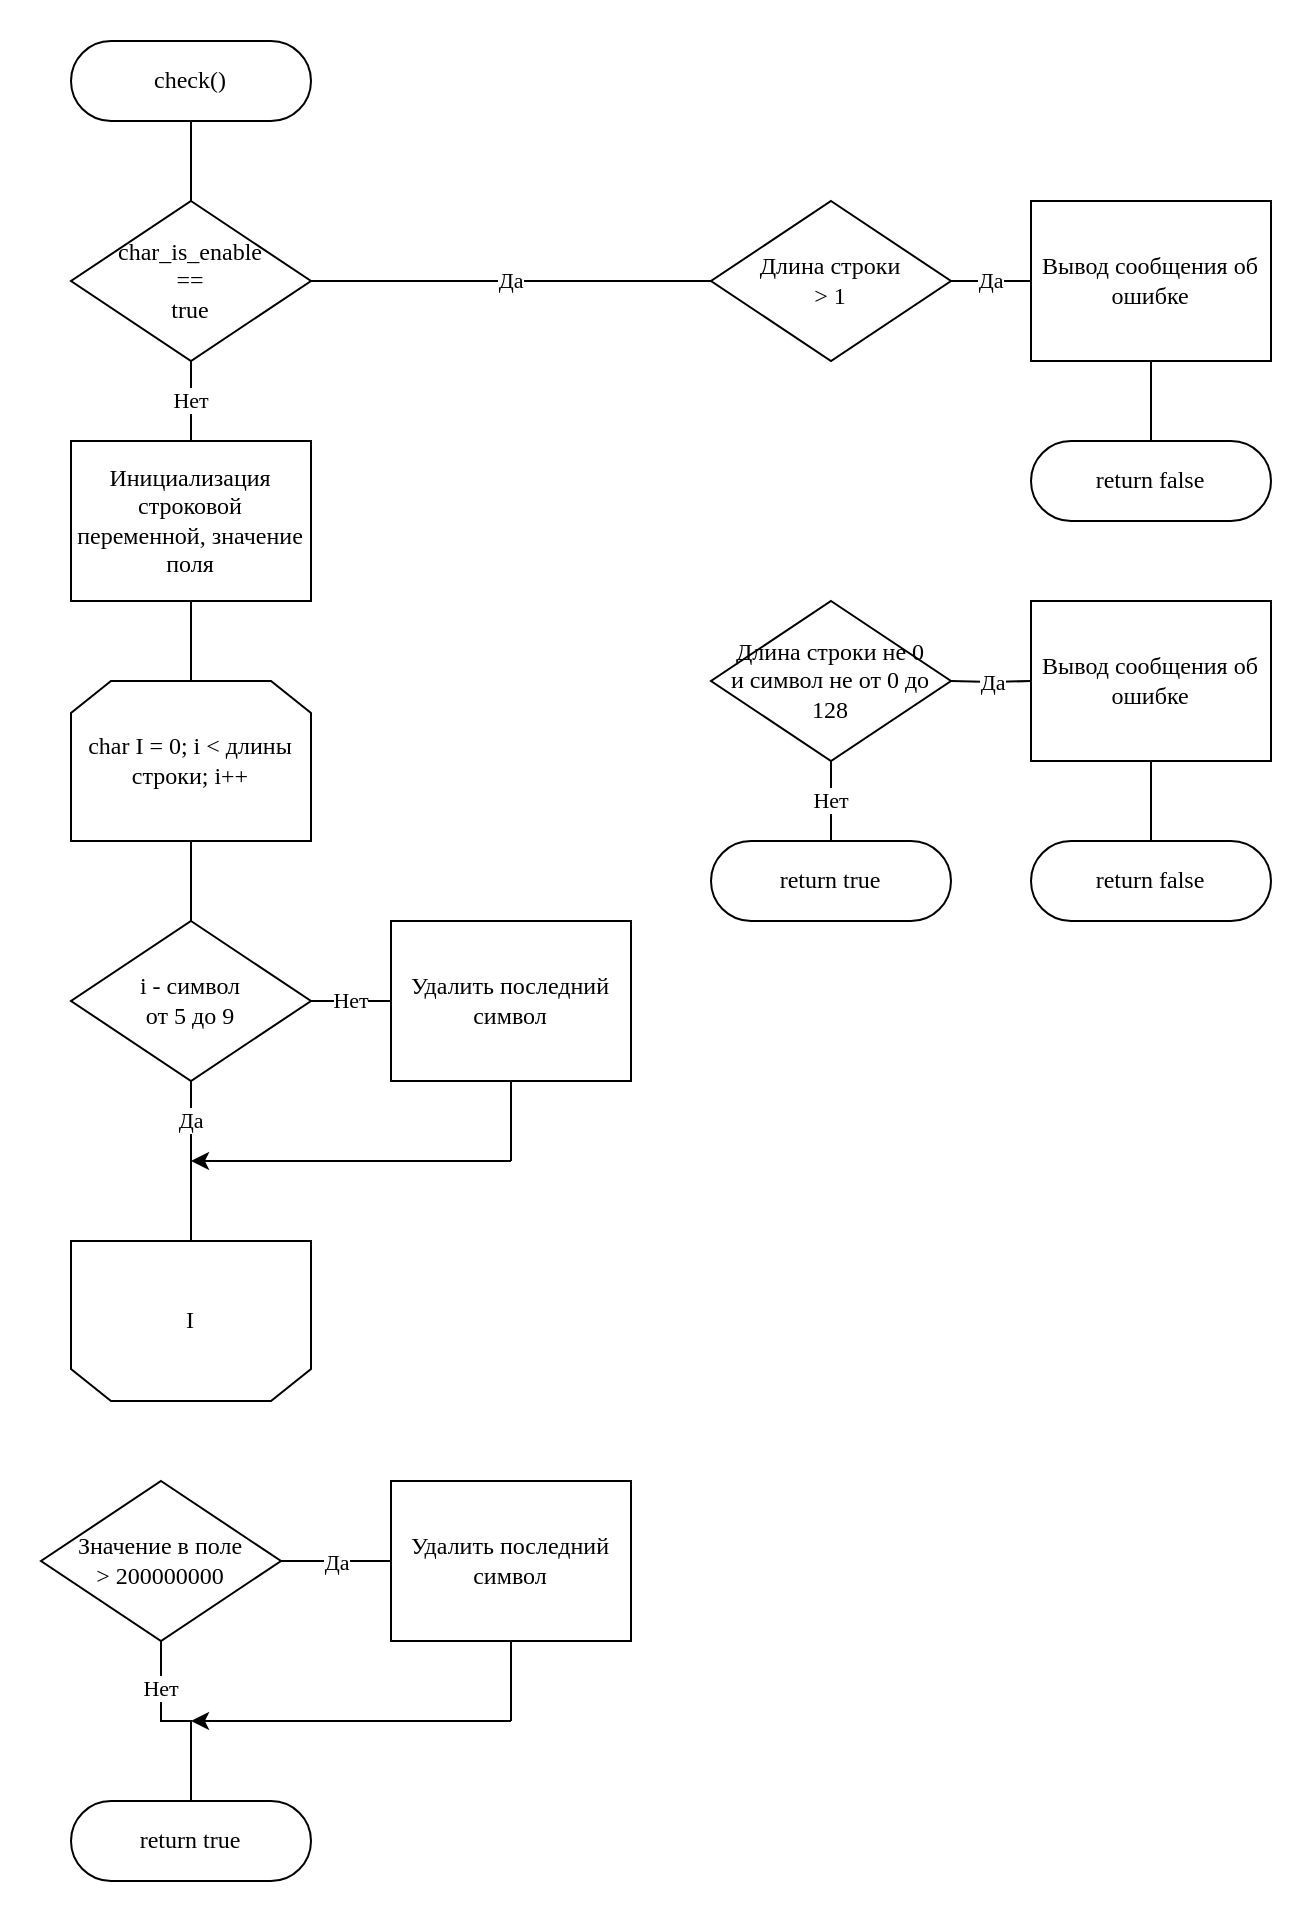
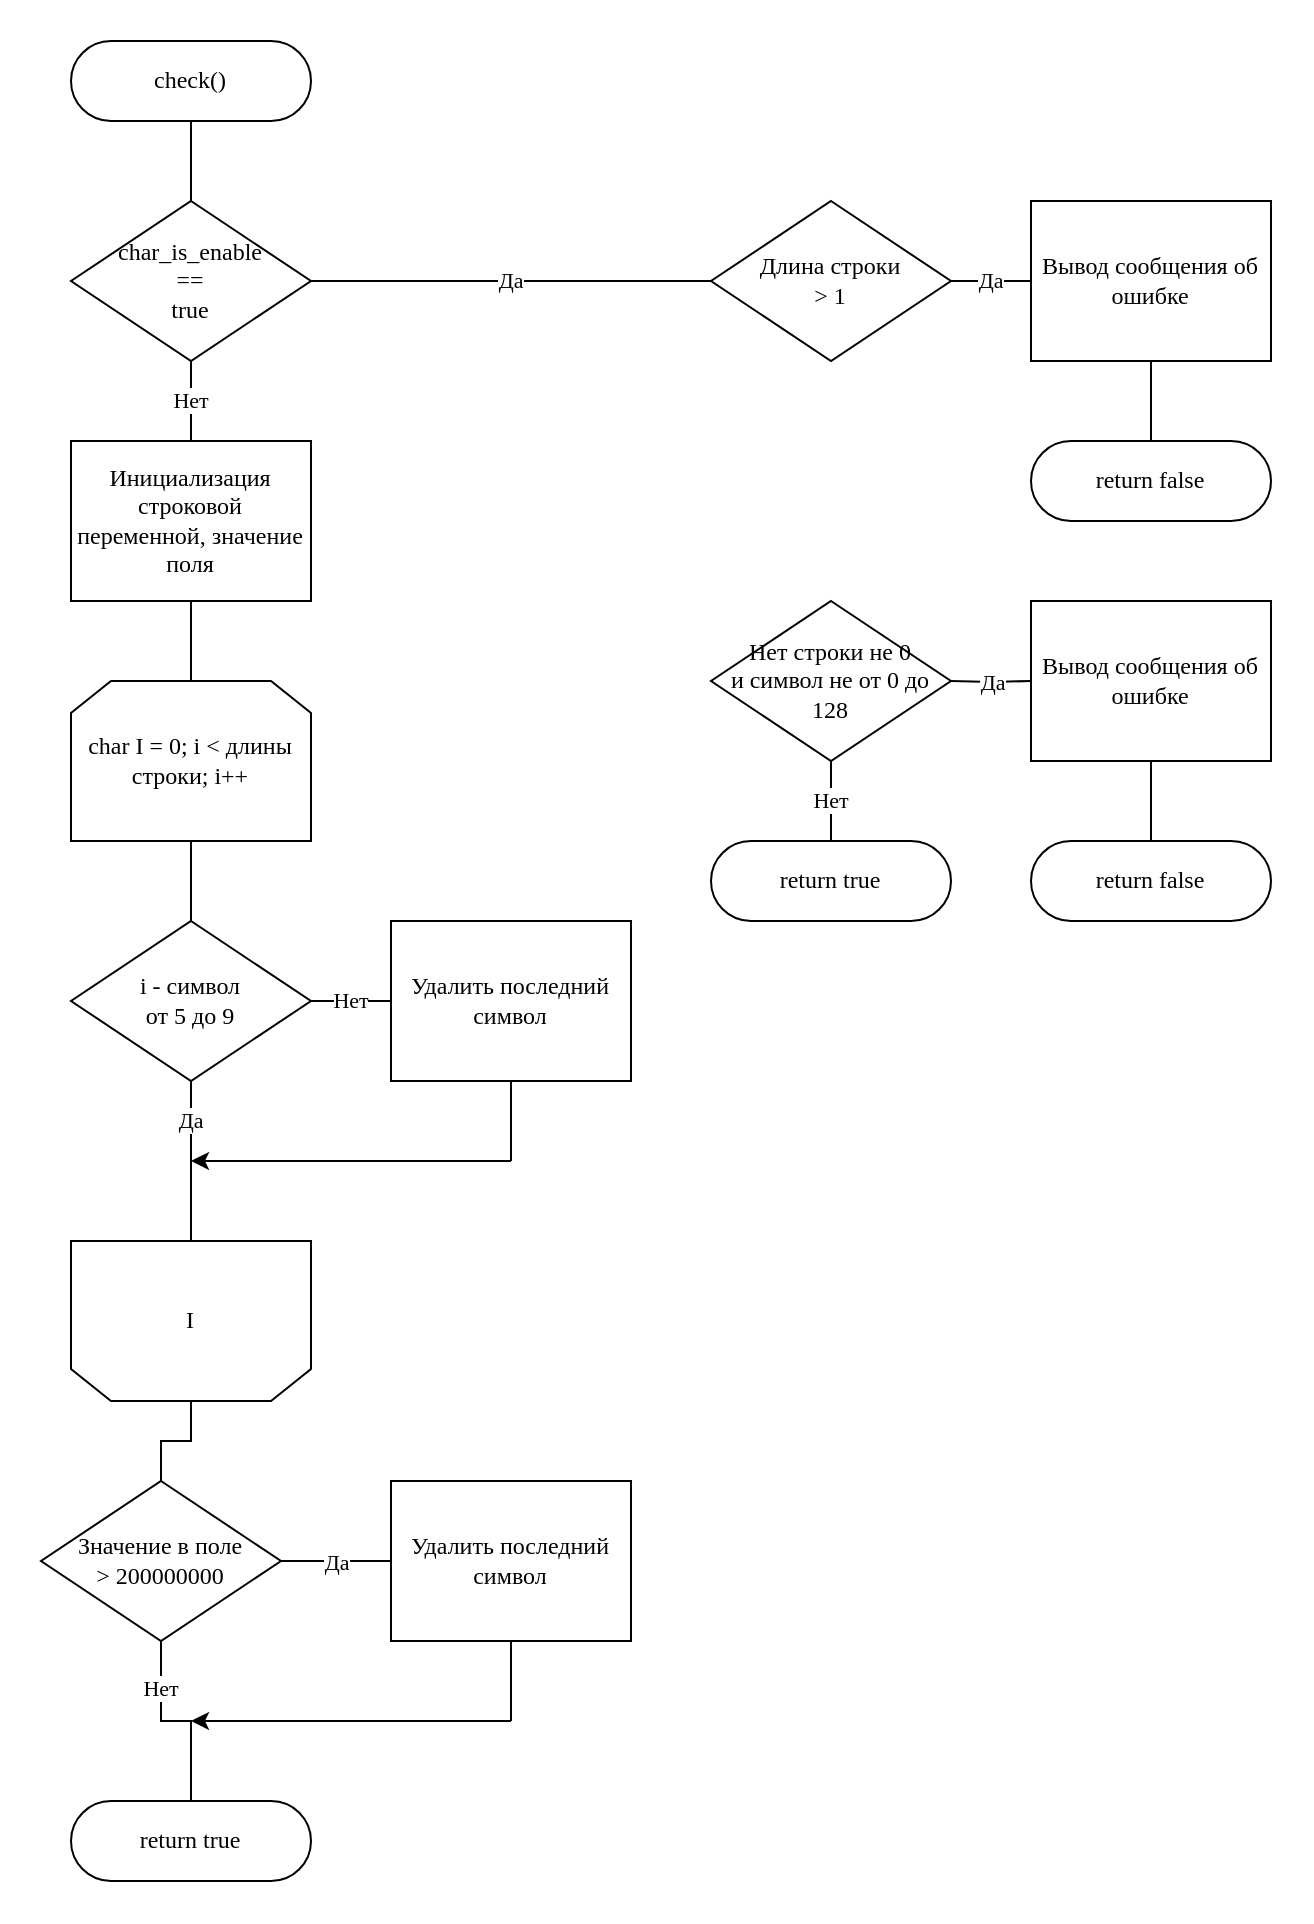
(831, 681) -> (831, 681)
none -> (176, 1441)
